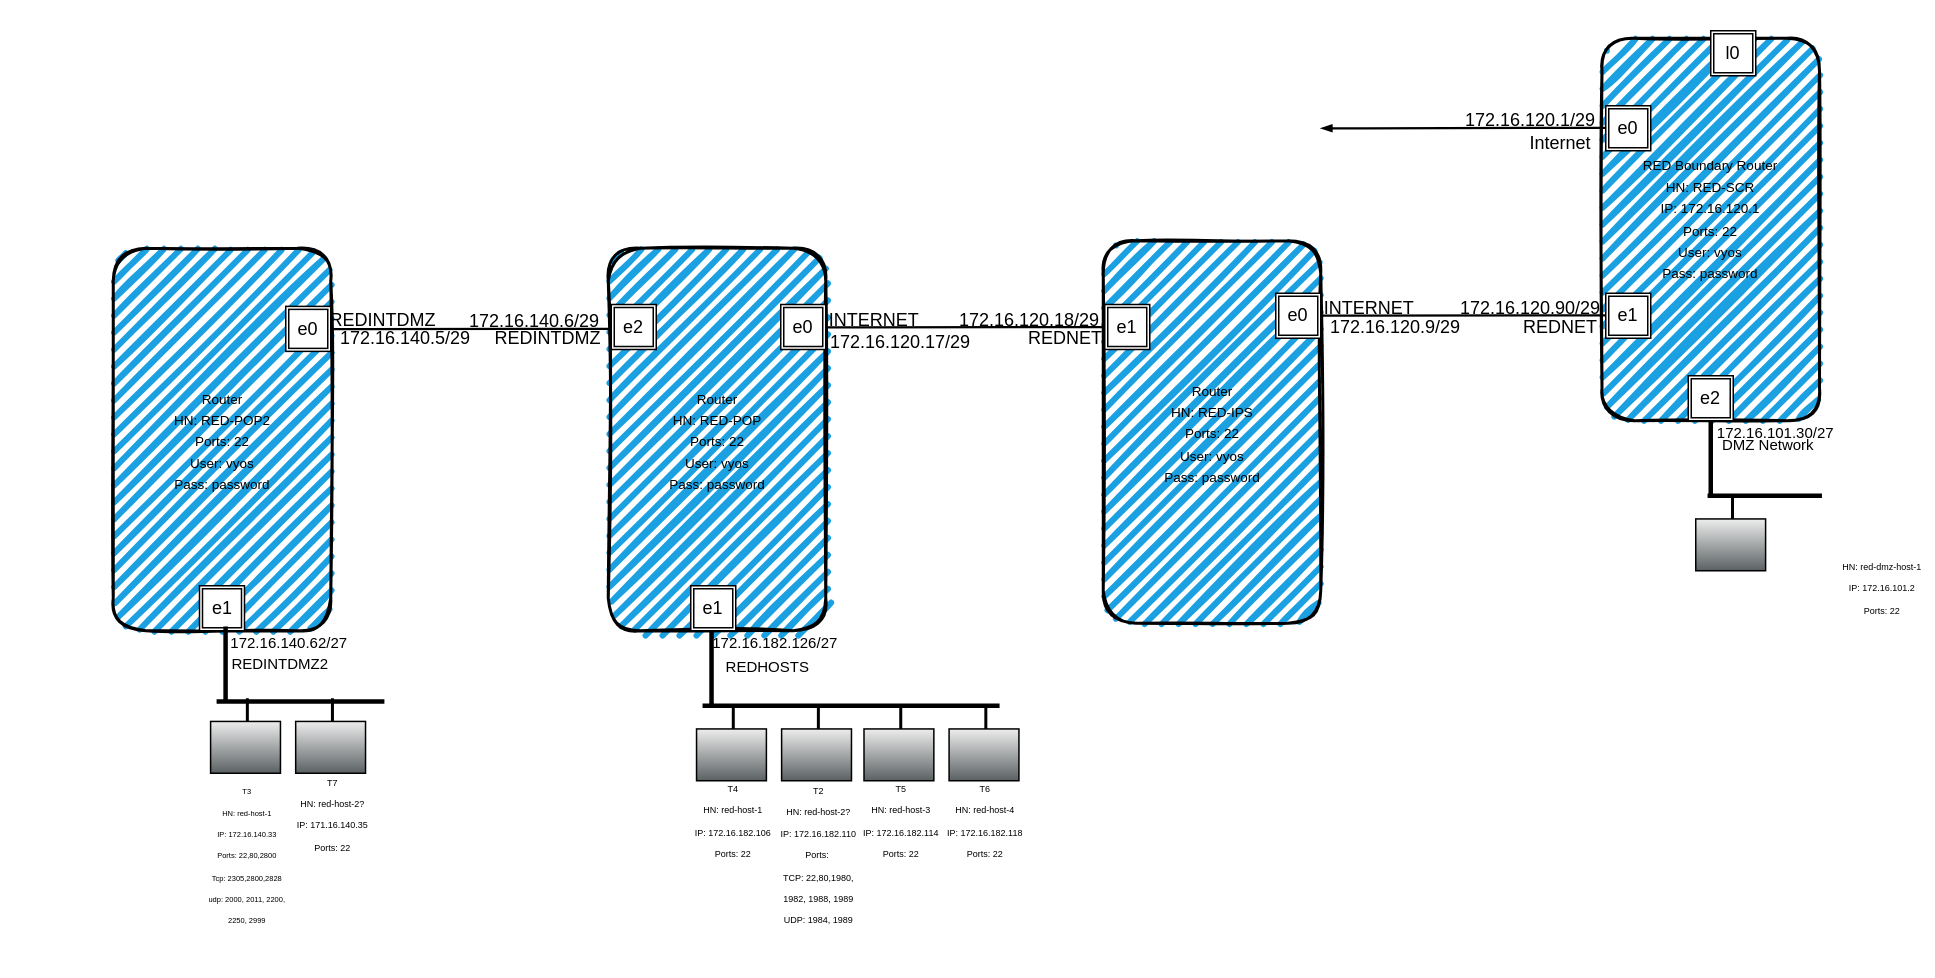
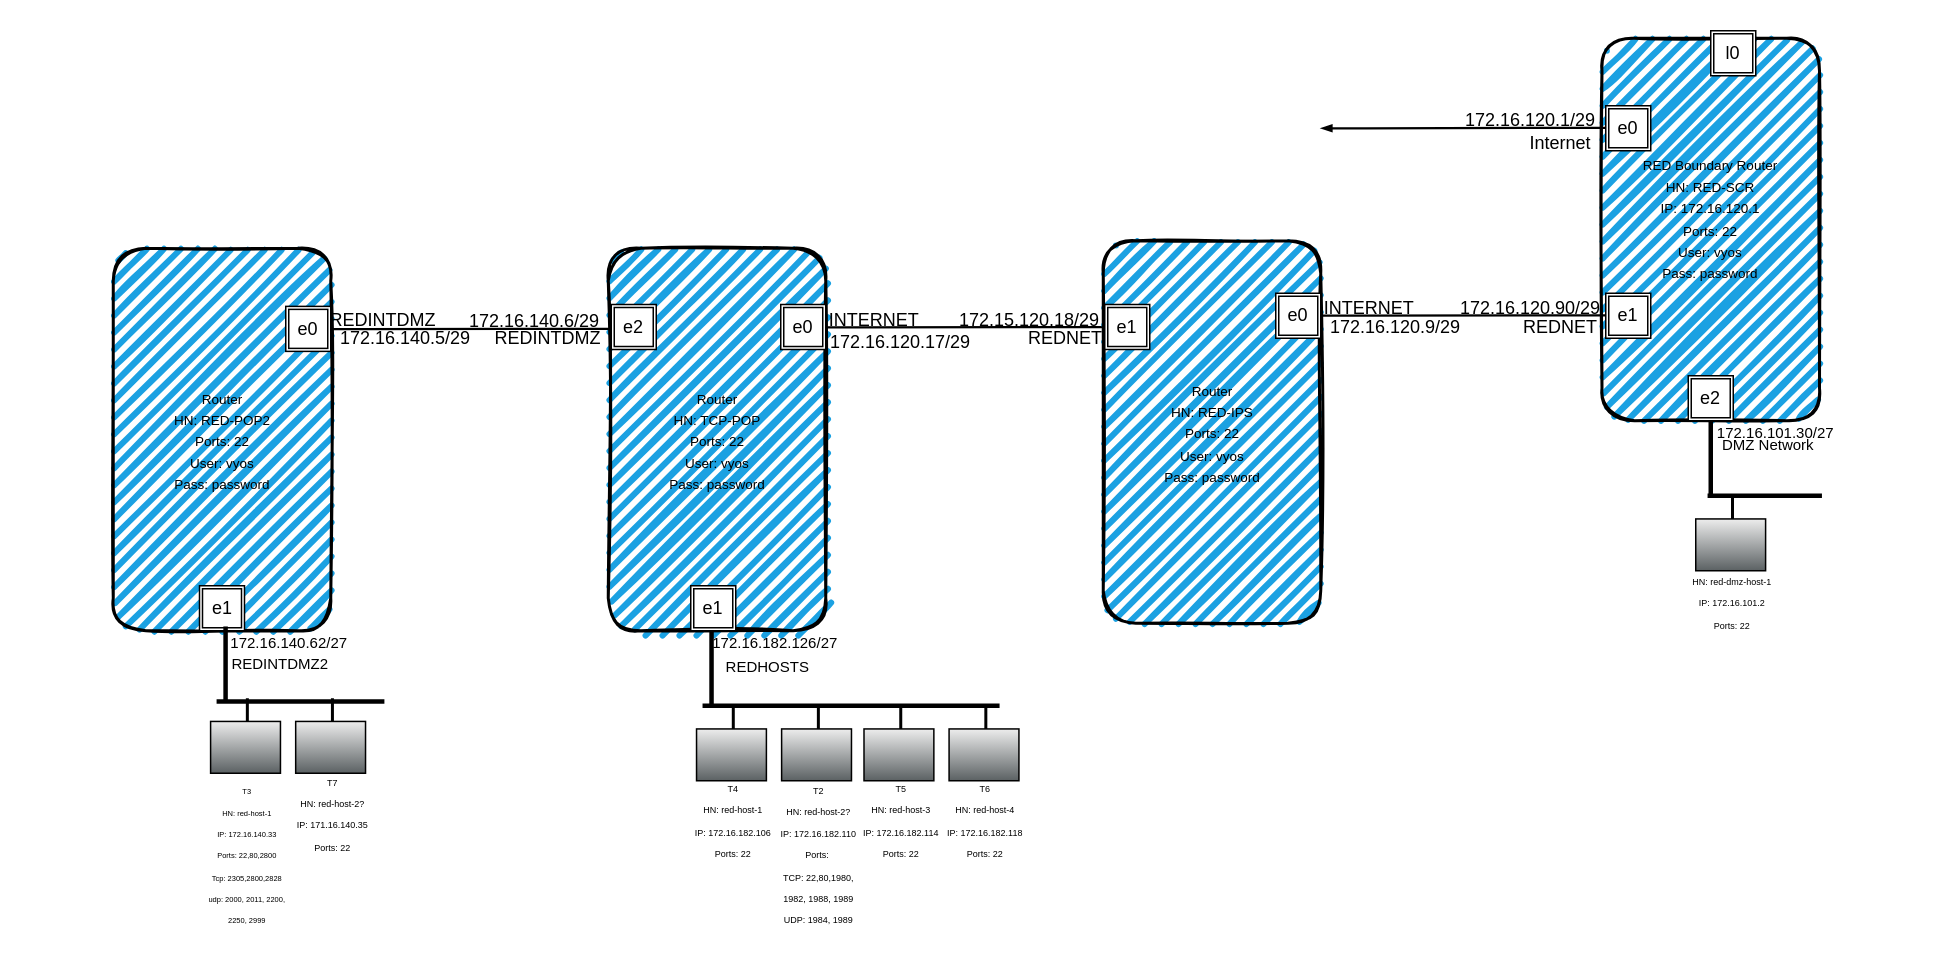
(1030, 320) -> (1030, 320)
(718, 440) -> (718, 440)
(1883, 586) -> (1733, 601)
